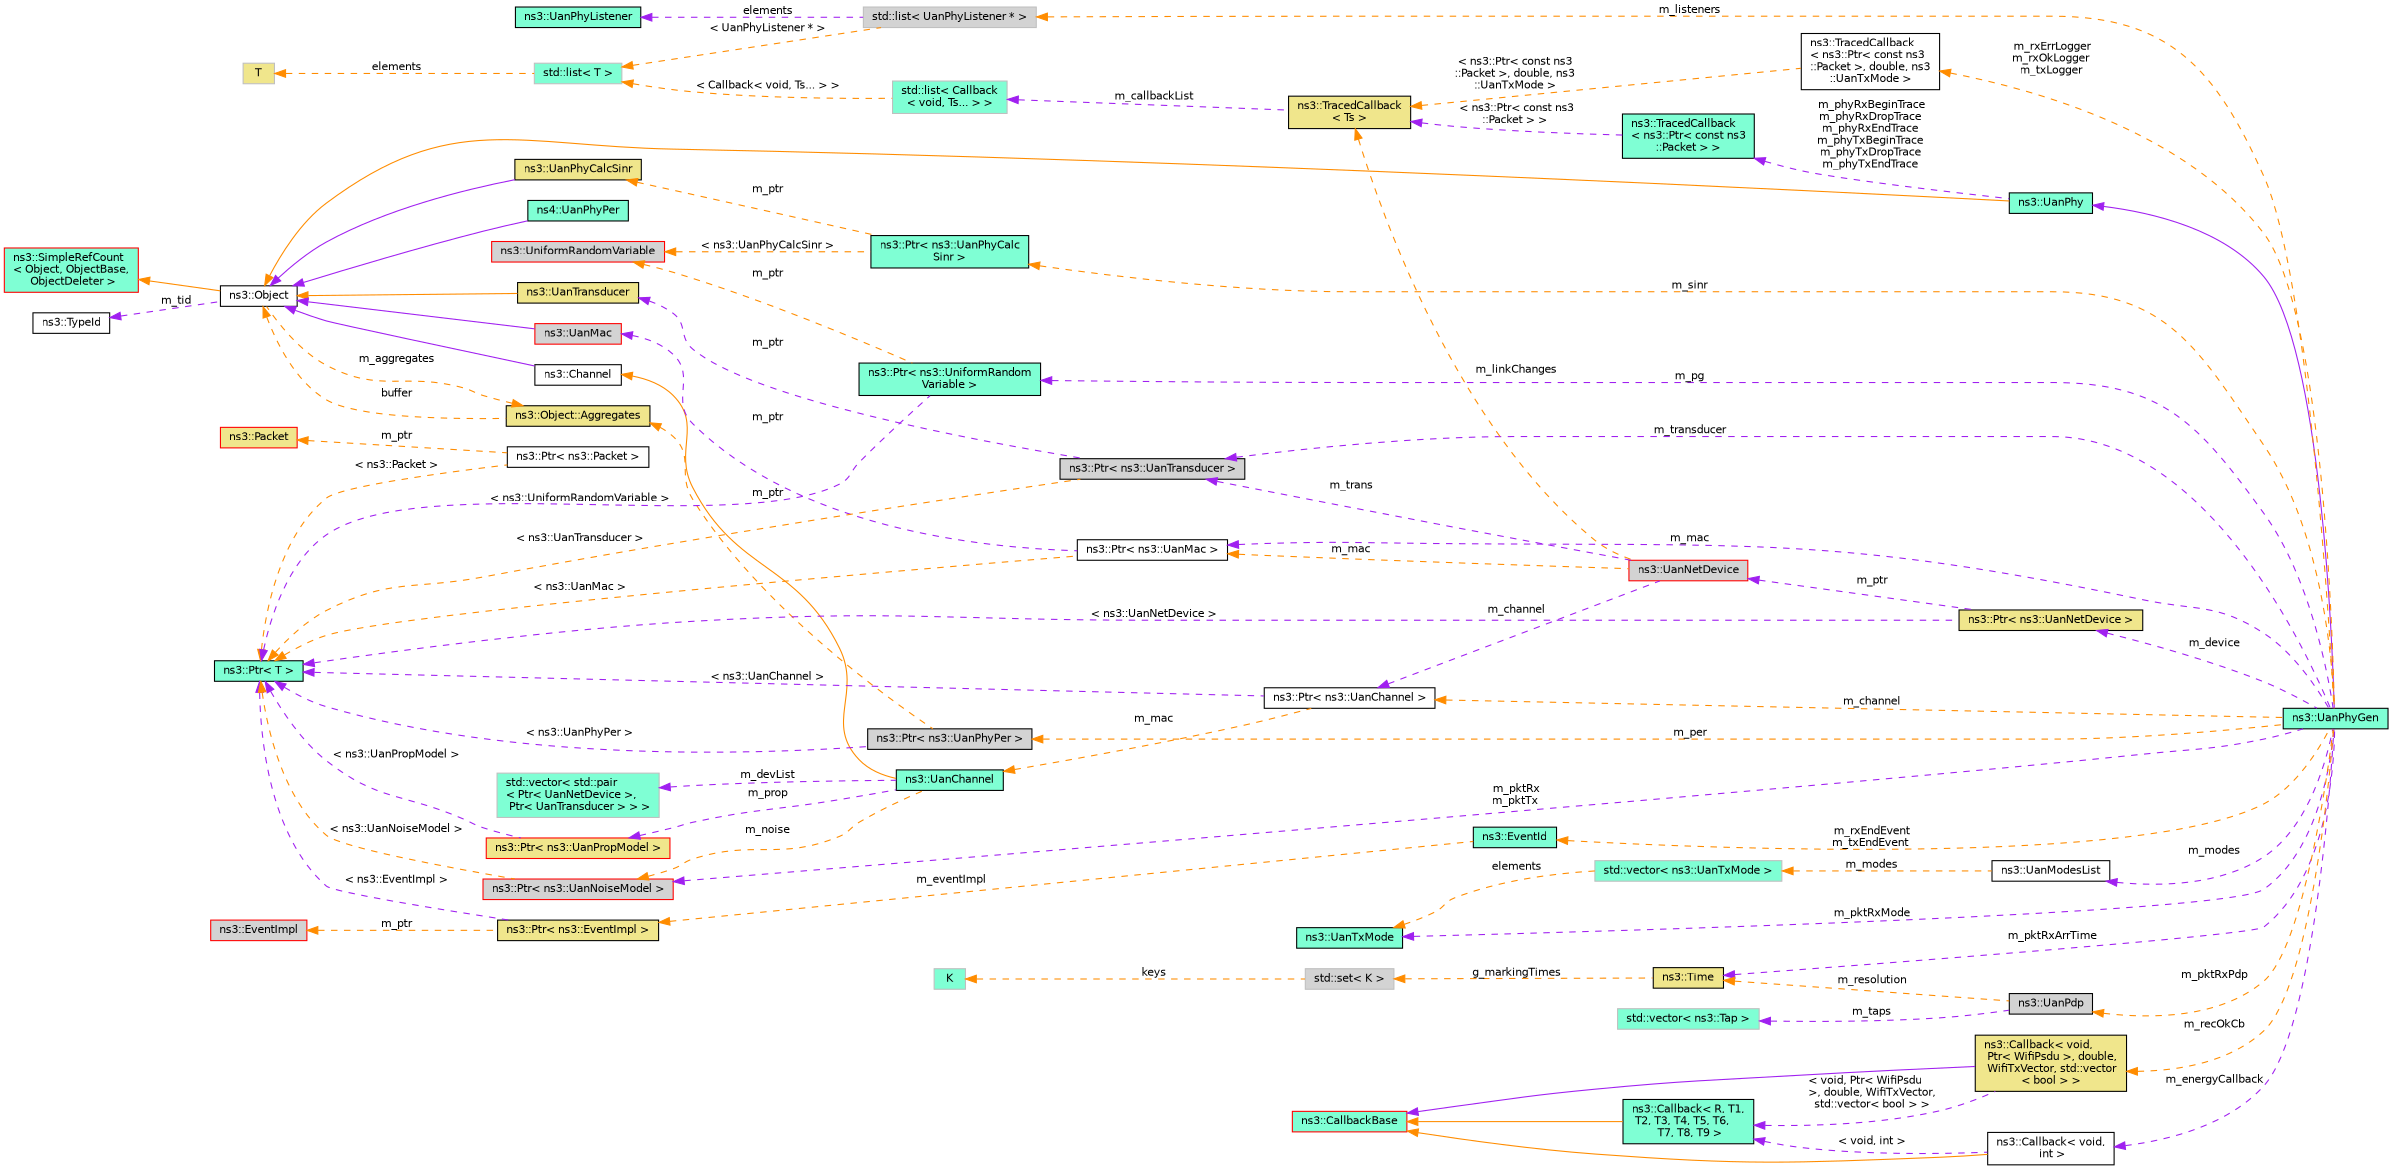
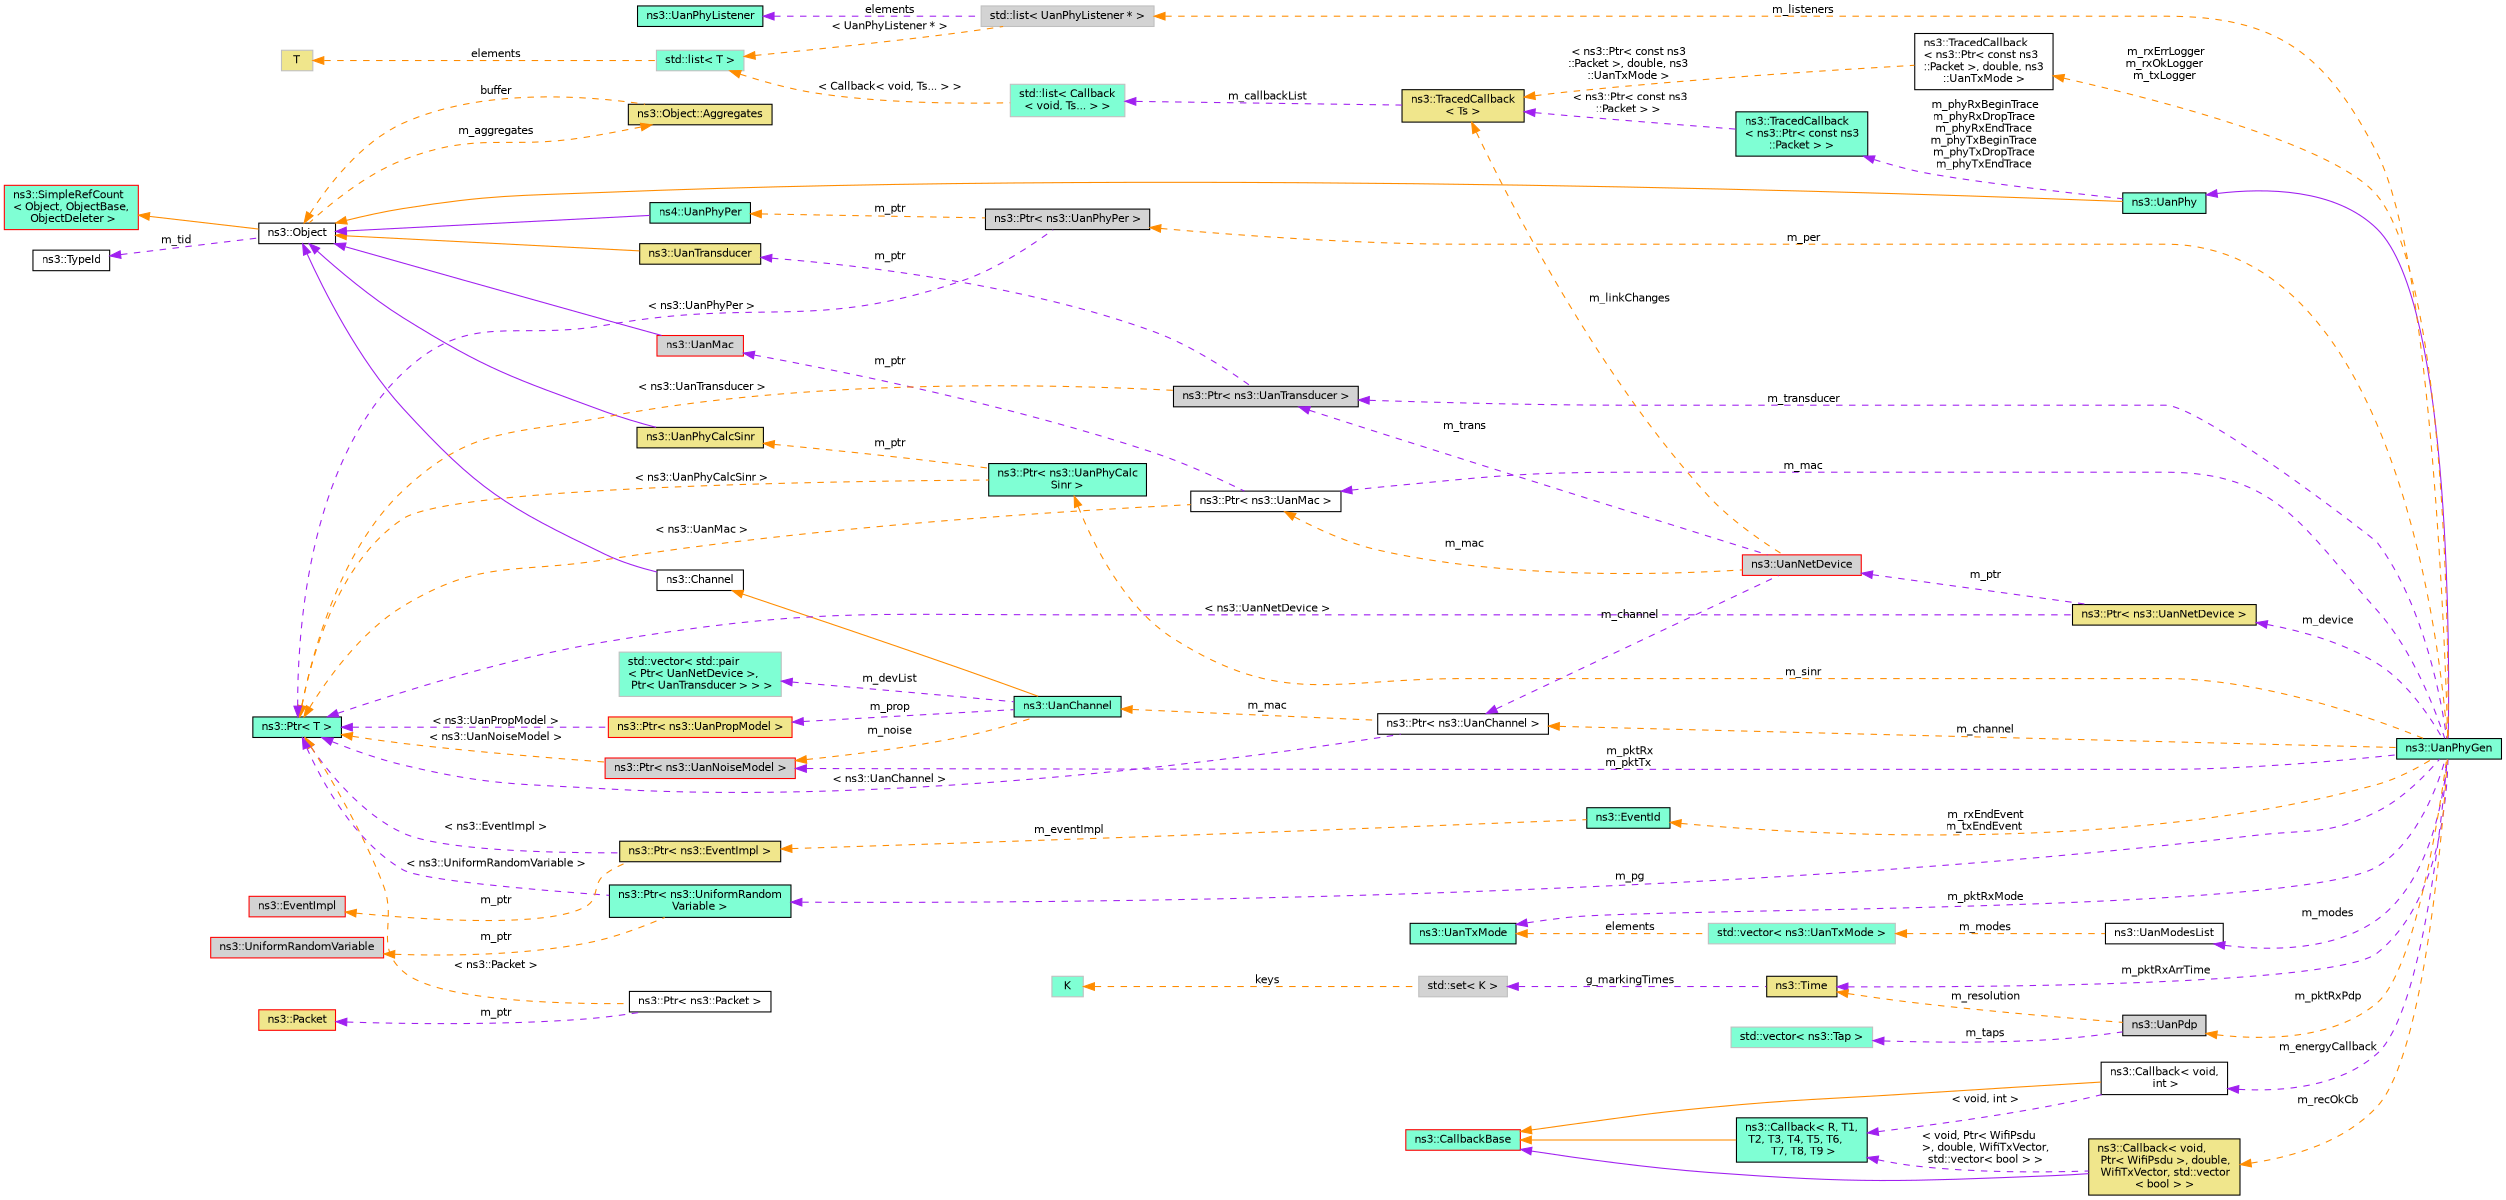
(773, 252) -> (586, 492)
(408, 447) -> (495, 1023)
(772, 596) -> (873, 216)
(1529, 978) -> (1642, 987)
